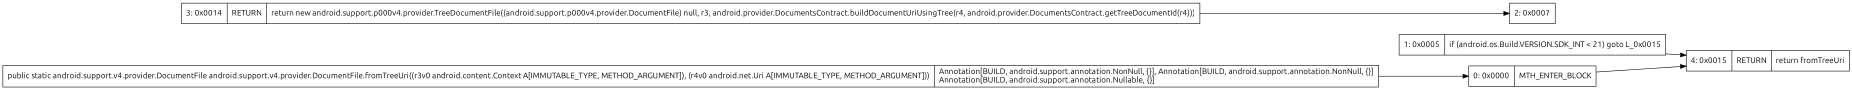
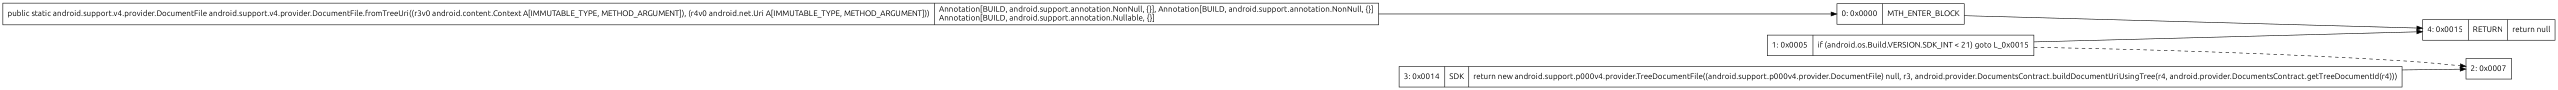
(247, 13) -> (1457, 76)
none -> (2247, 53)
(1810, 61) -> (2531, 30)
